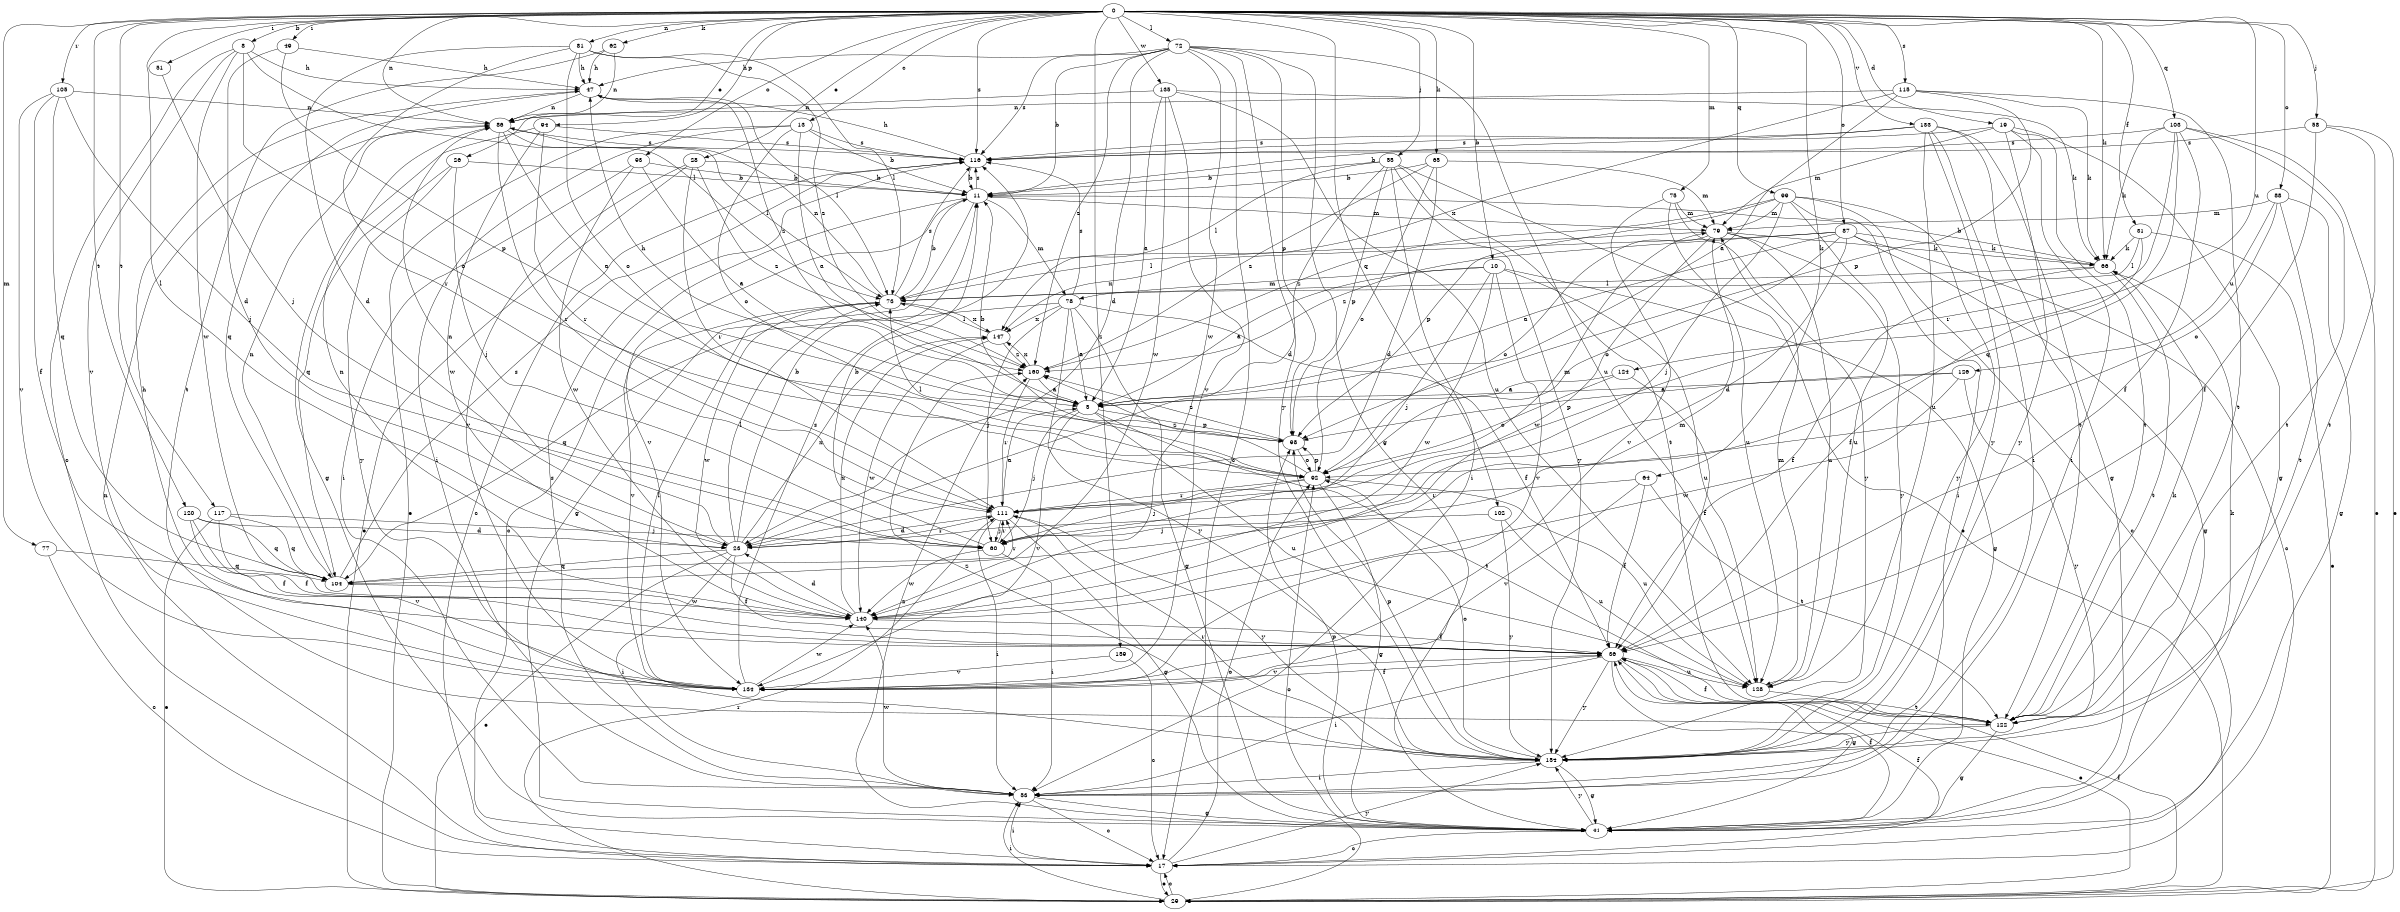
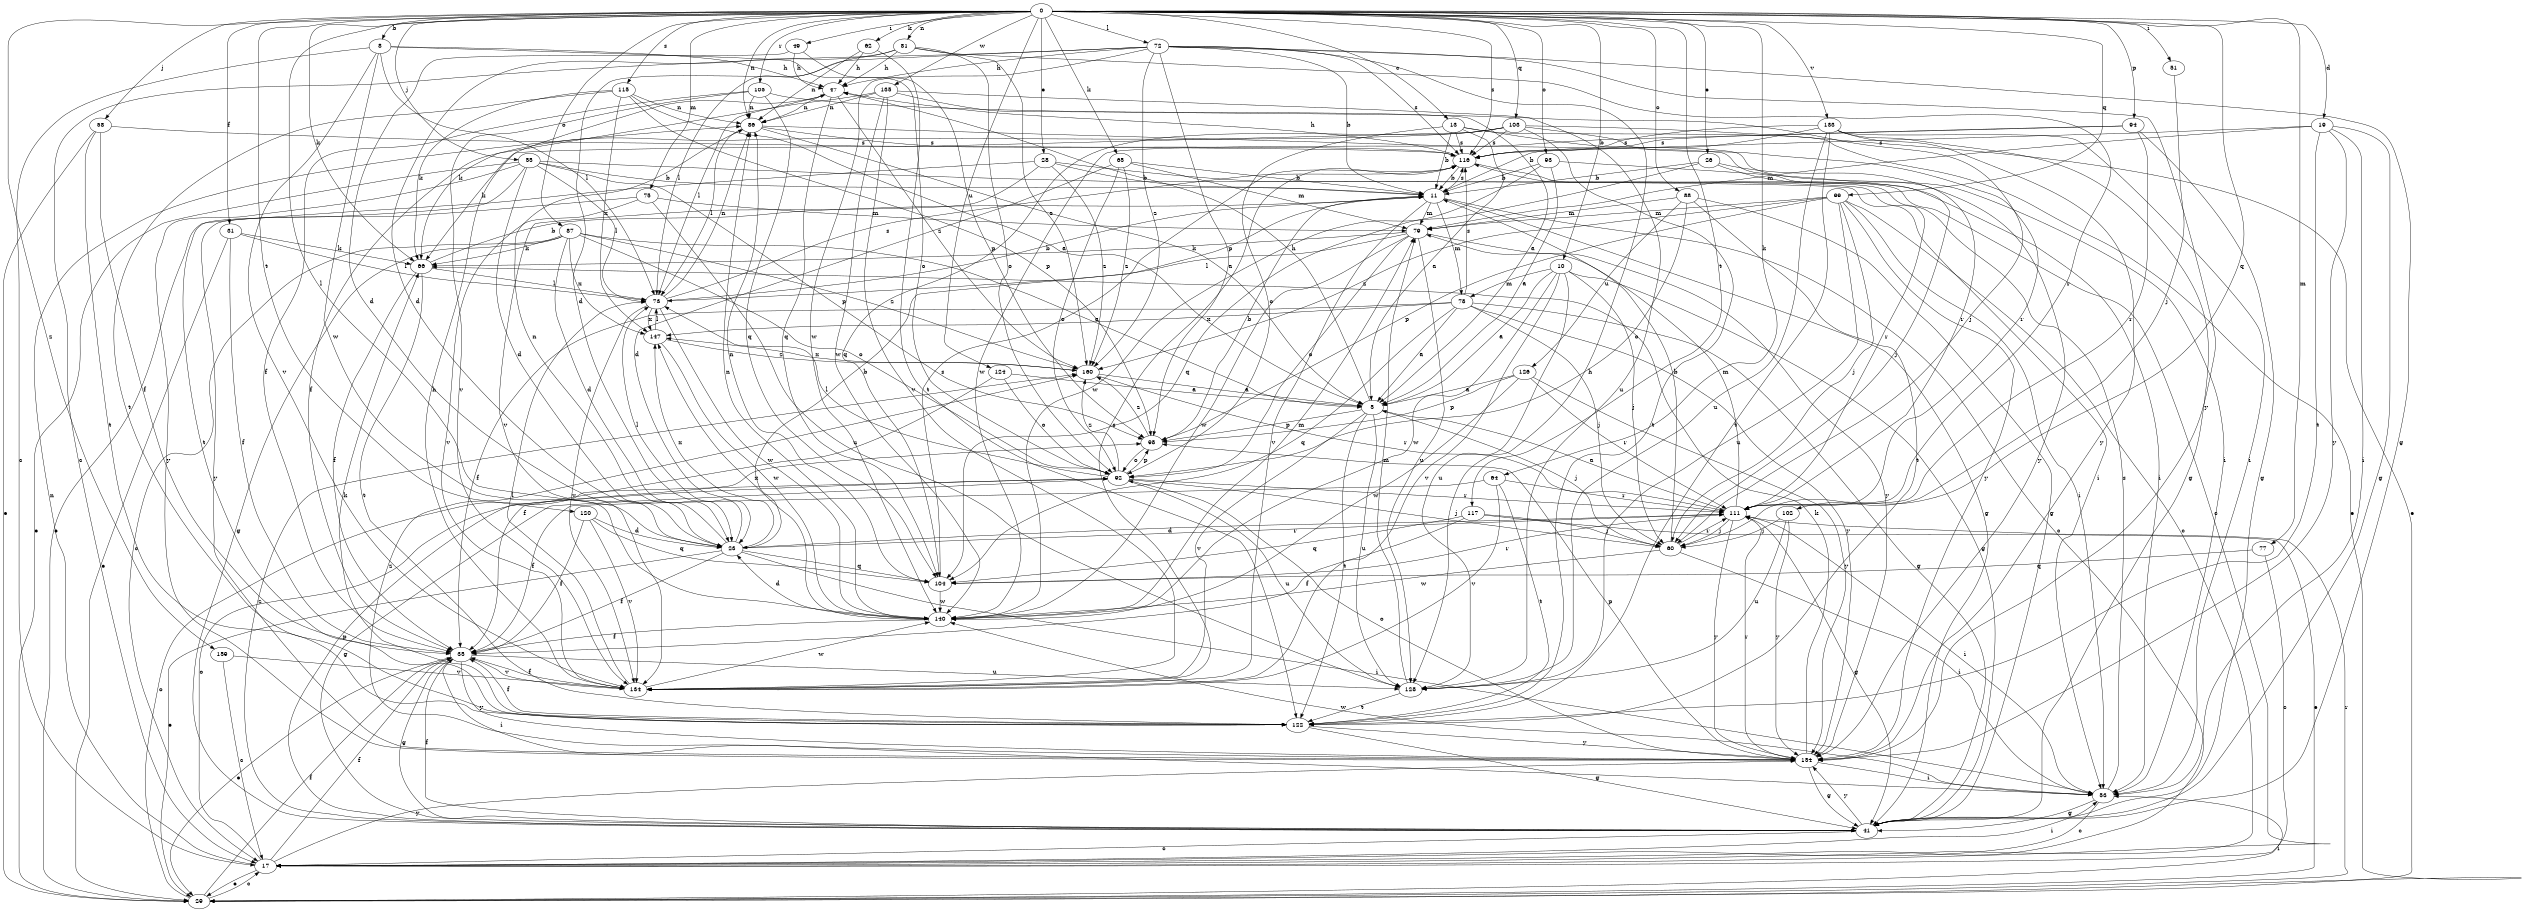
(1606, 372) -> (1590, 372)
none -> (1622, 449)
(1612, 655) -> (461, 655)
